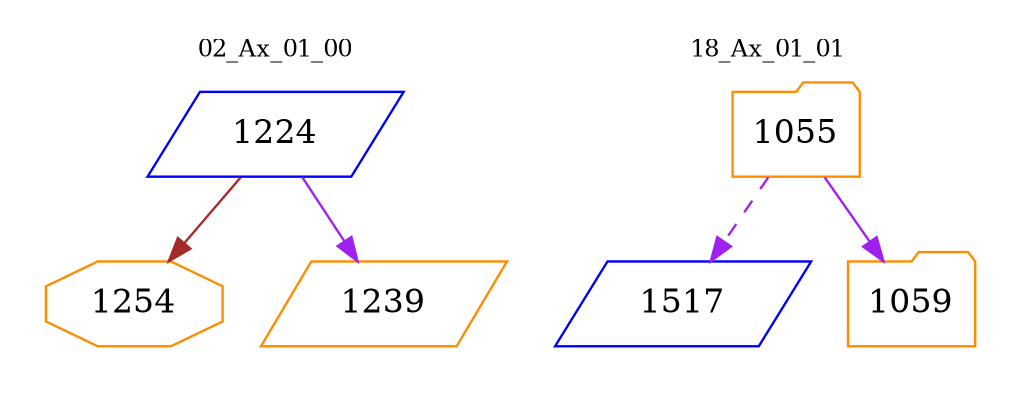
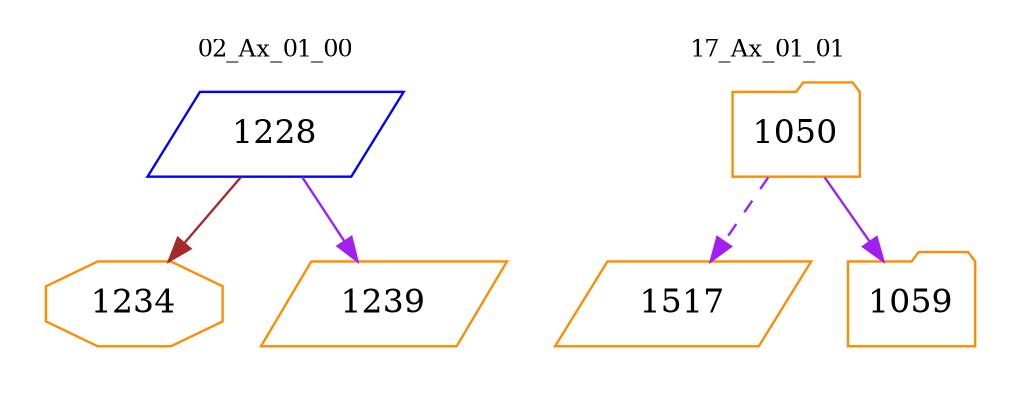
(768, 51) -> (768, 51)
(276, 134) -> (276, 134)
(796, 134) -> (796, 134)
(134, 304) -> (134, 304)
(683, 304) -> (683, 304)
